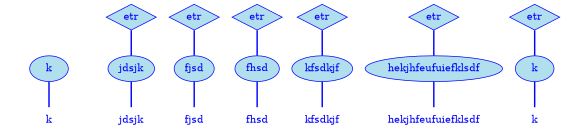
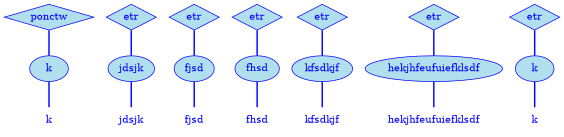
none -> (49, 17)
